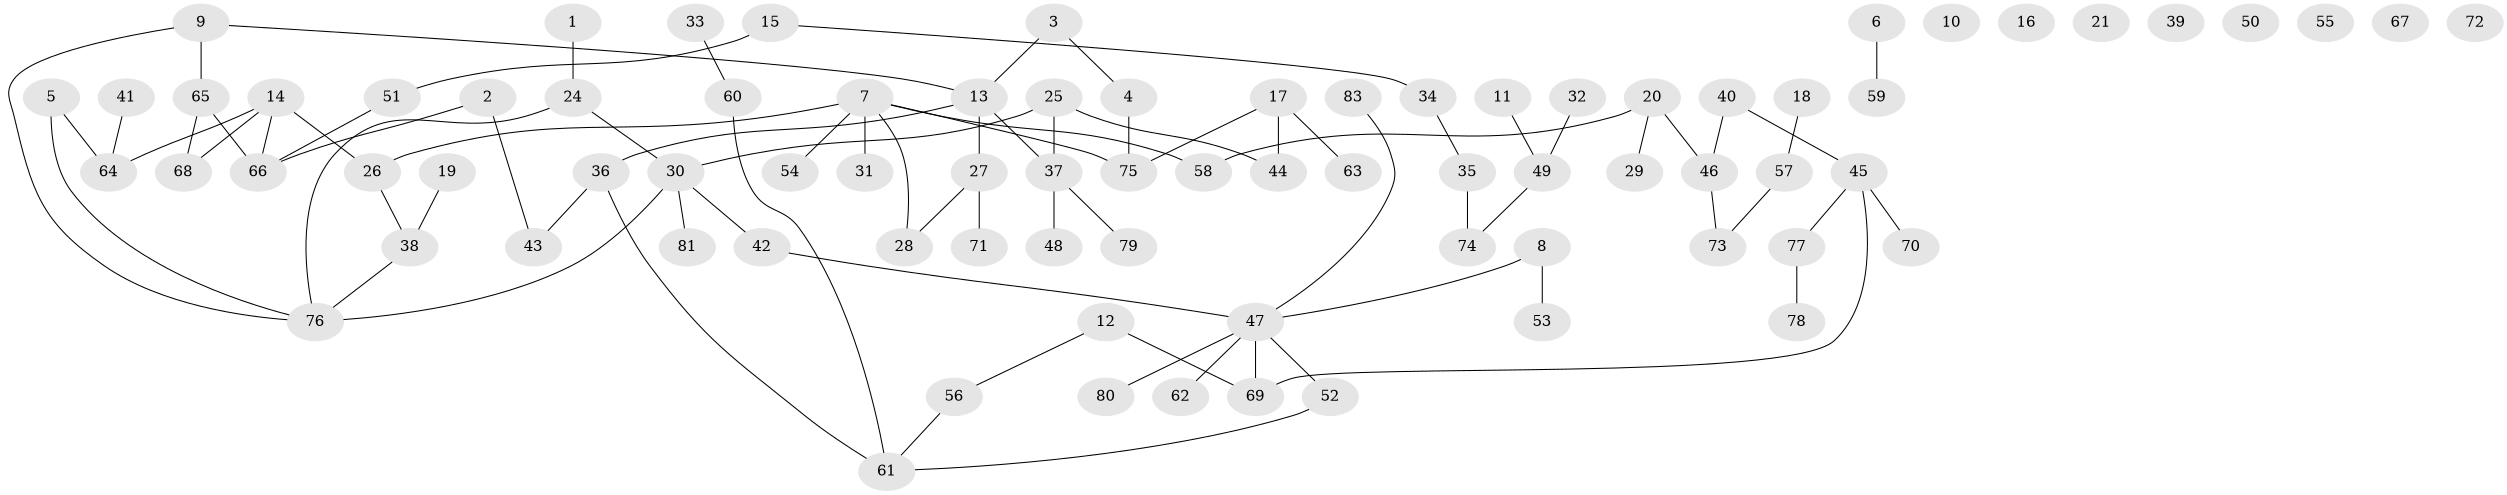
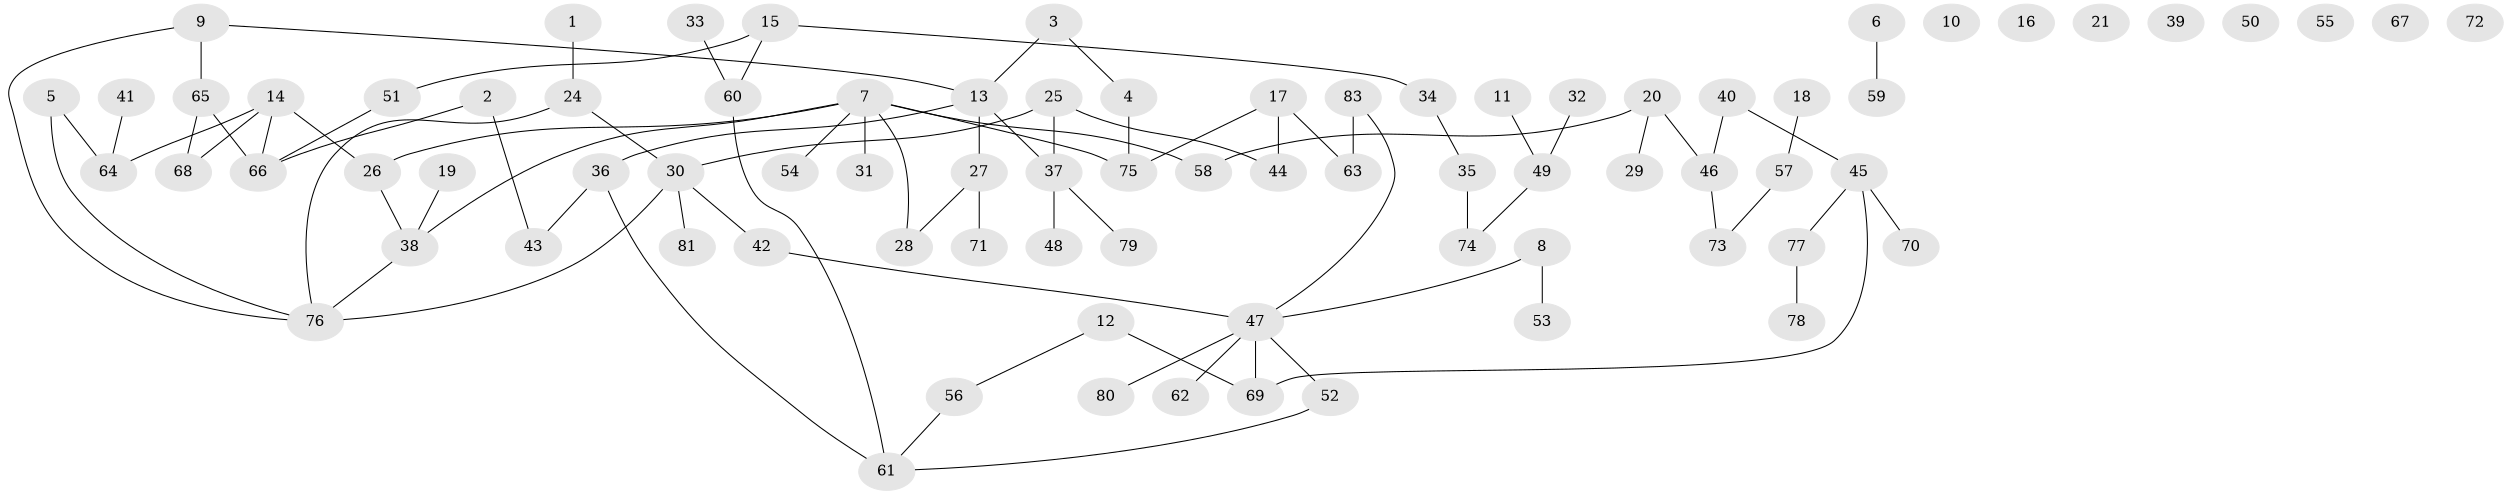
none -> (754, 56)
none -> (1353, 129)
none -> (611, 139)
